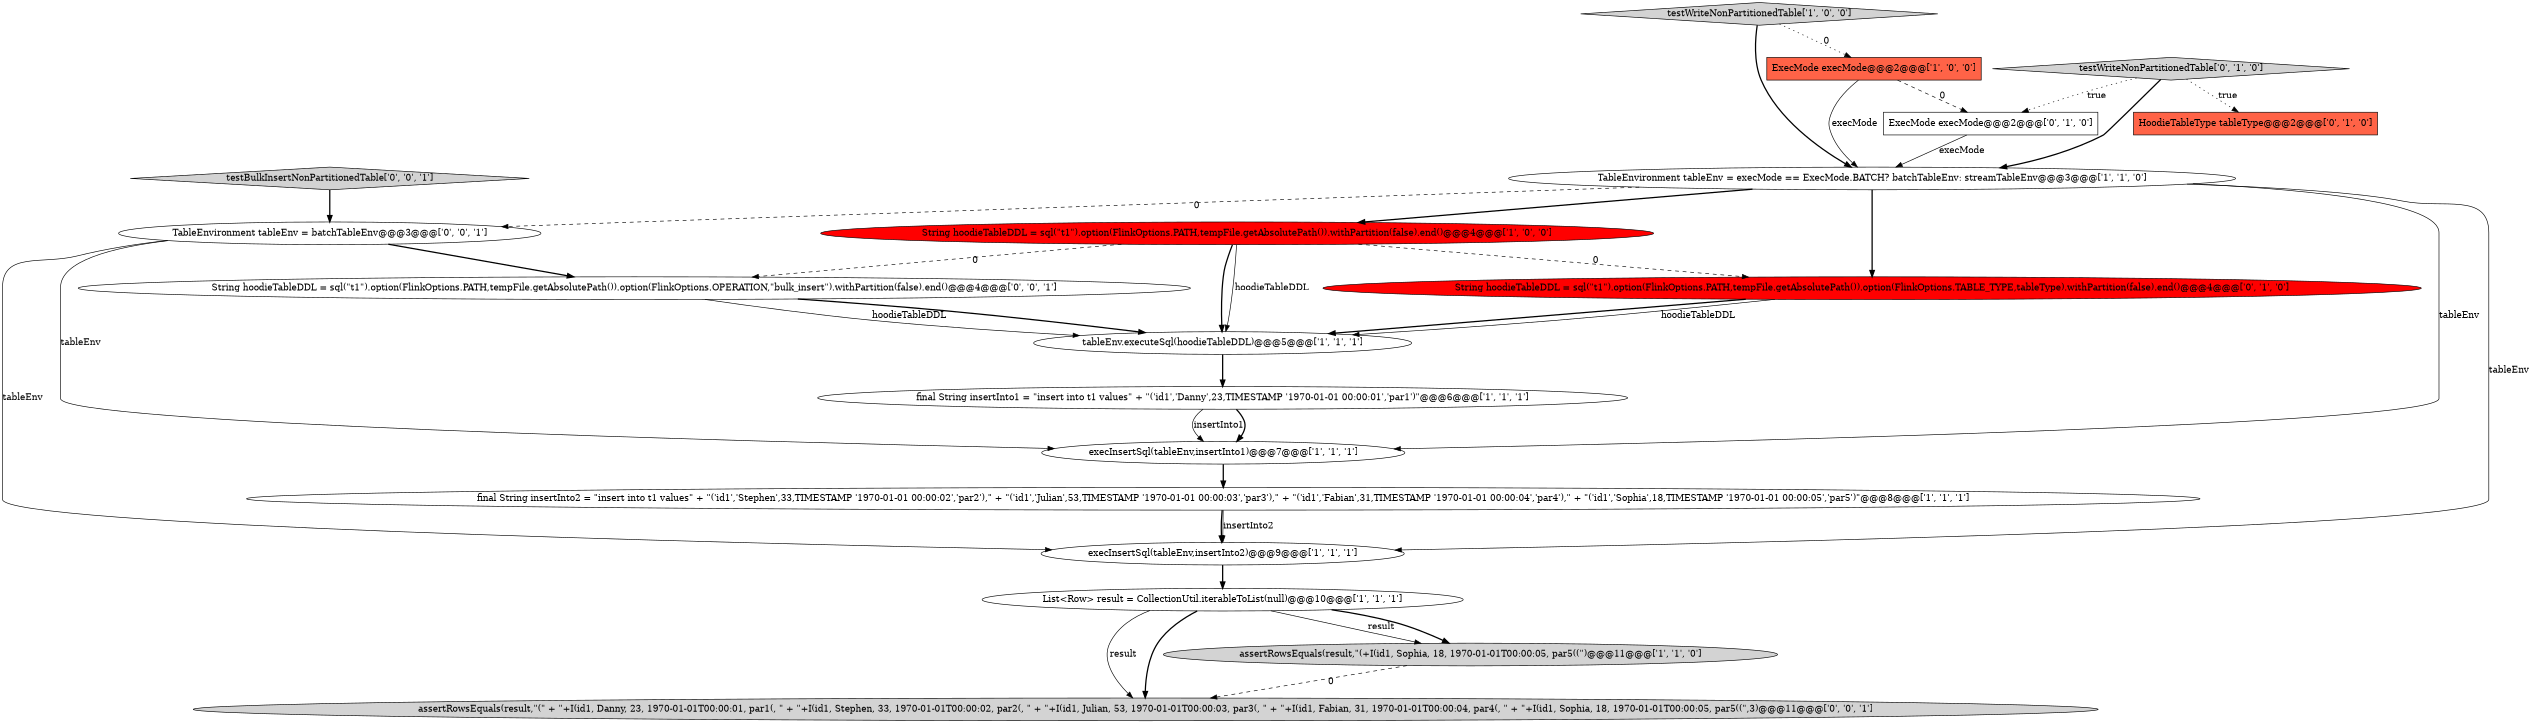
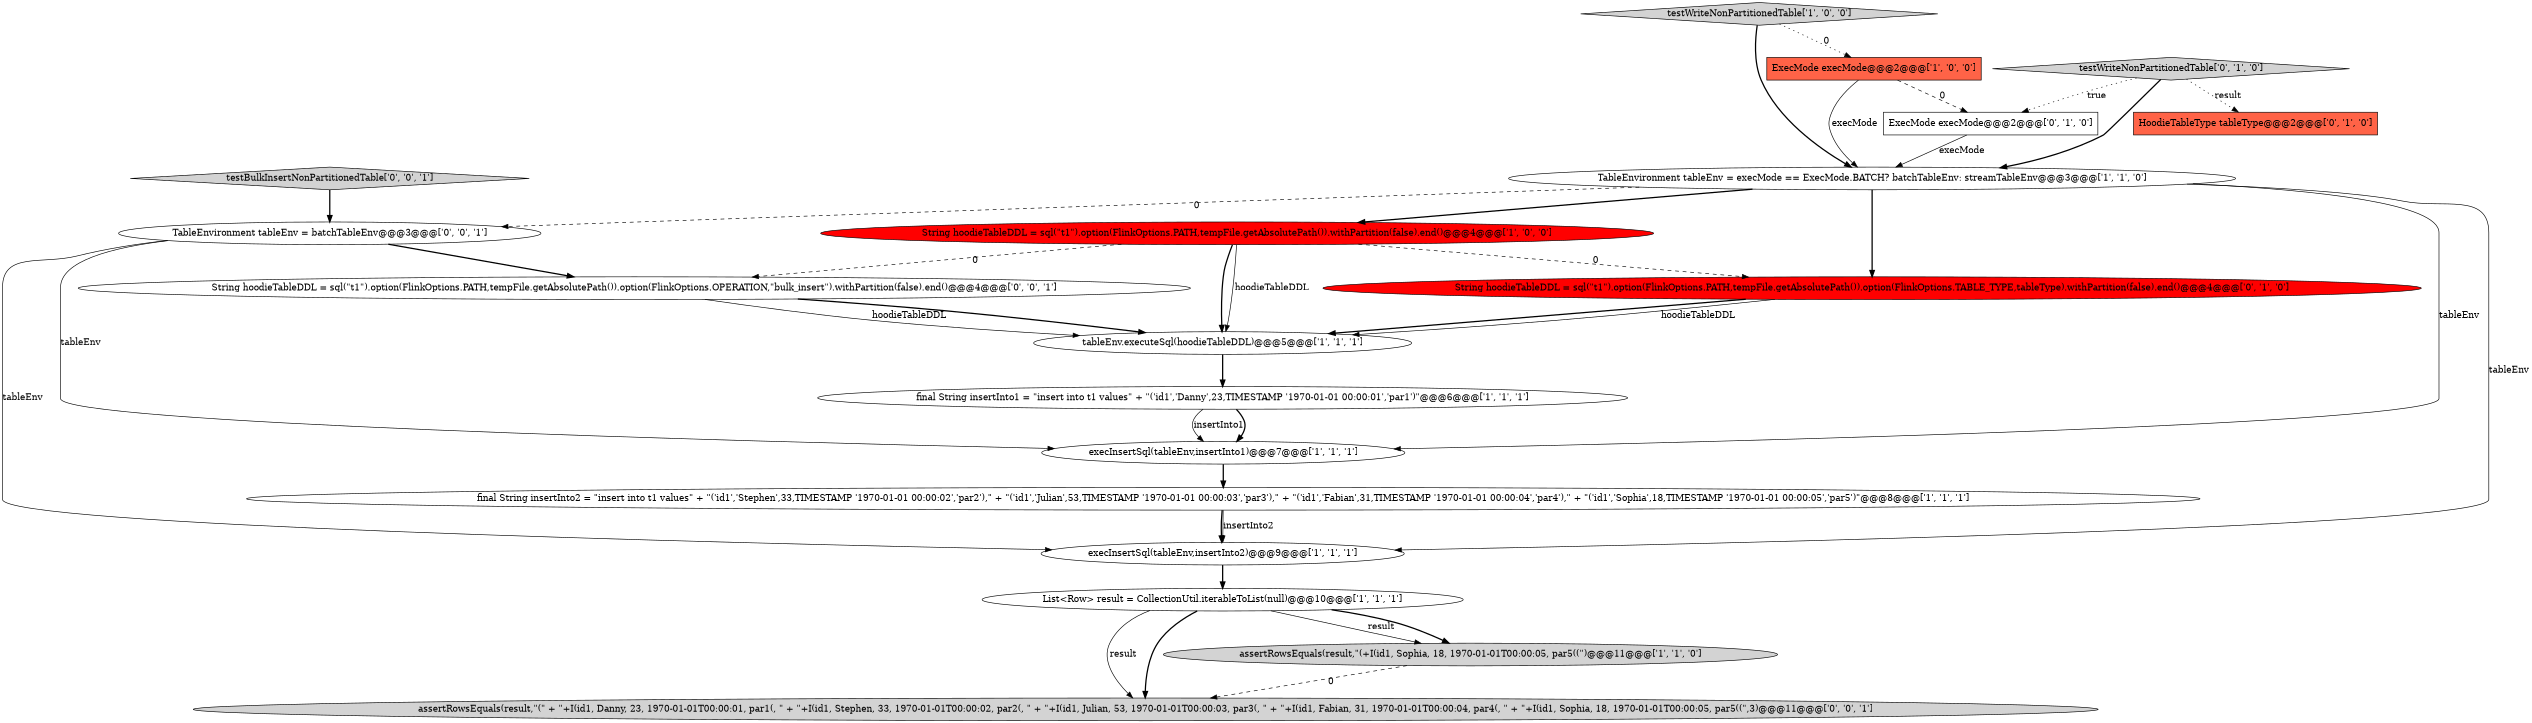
(2228, 96) -> (2228, 96)
